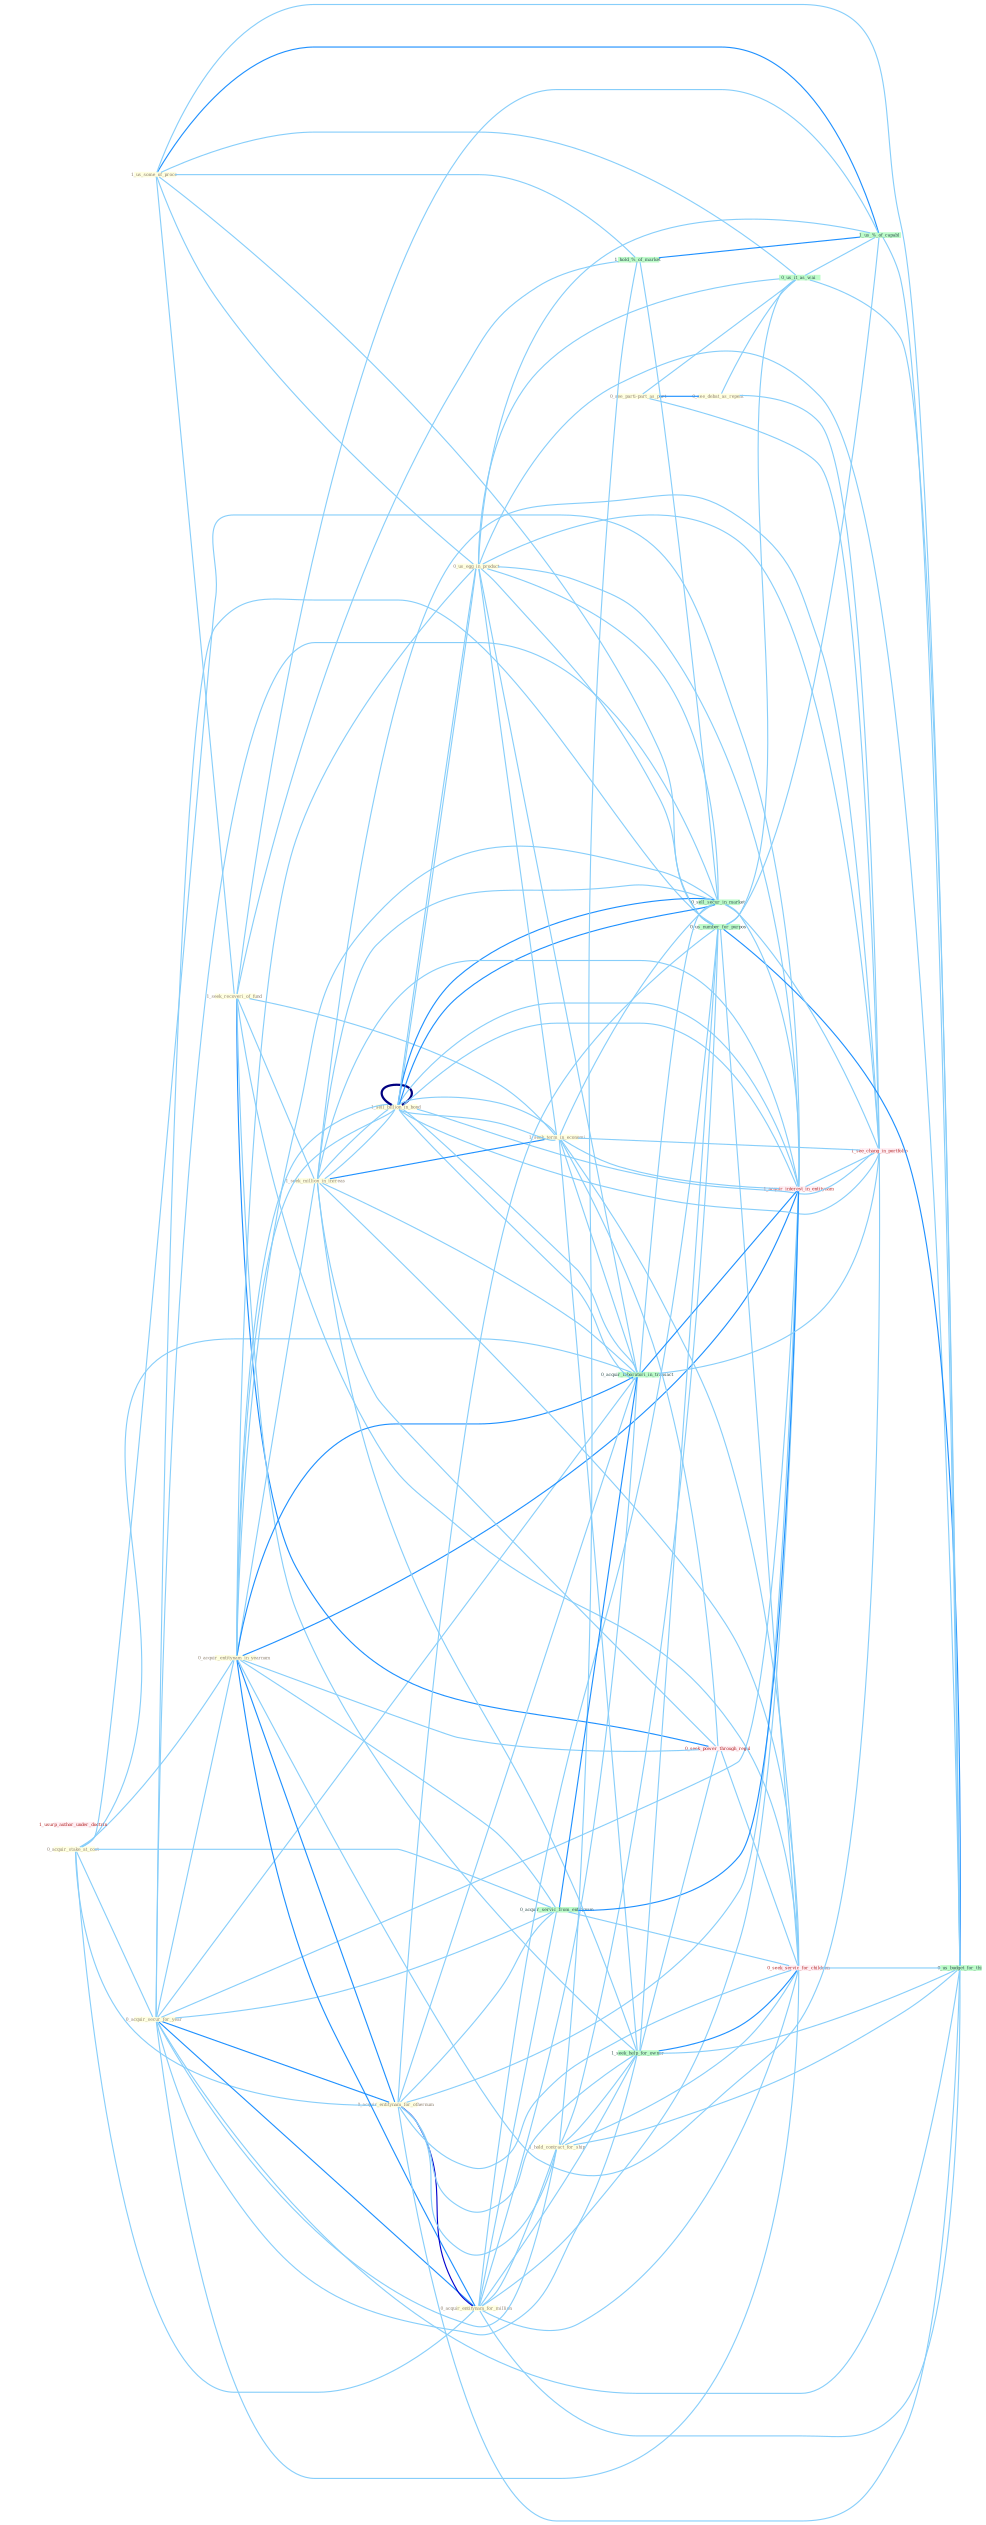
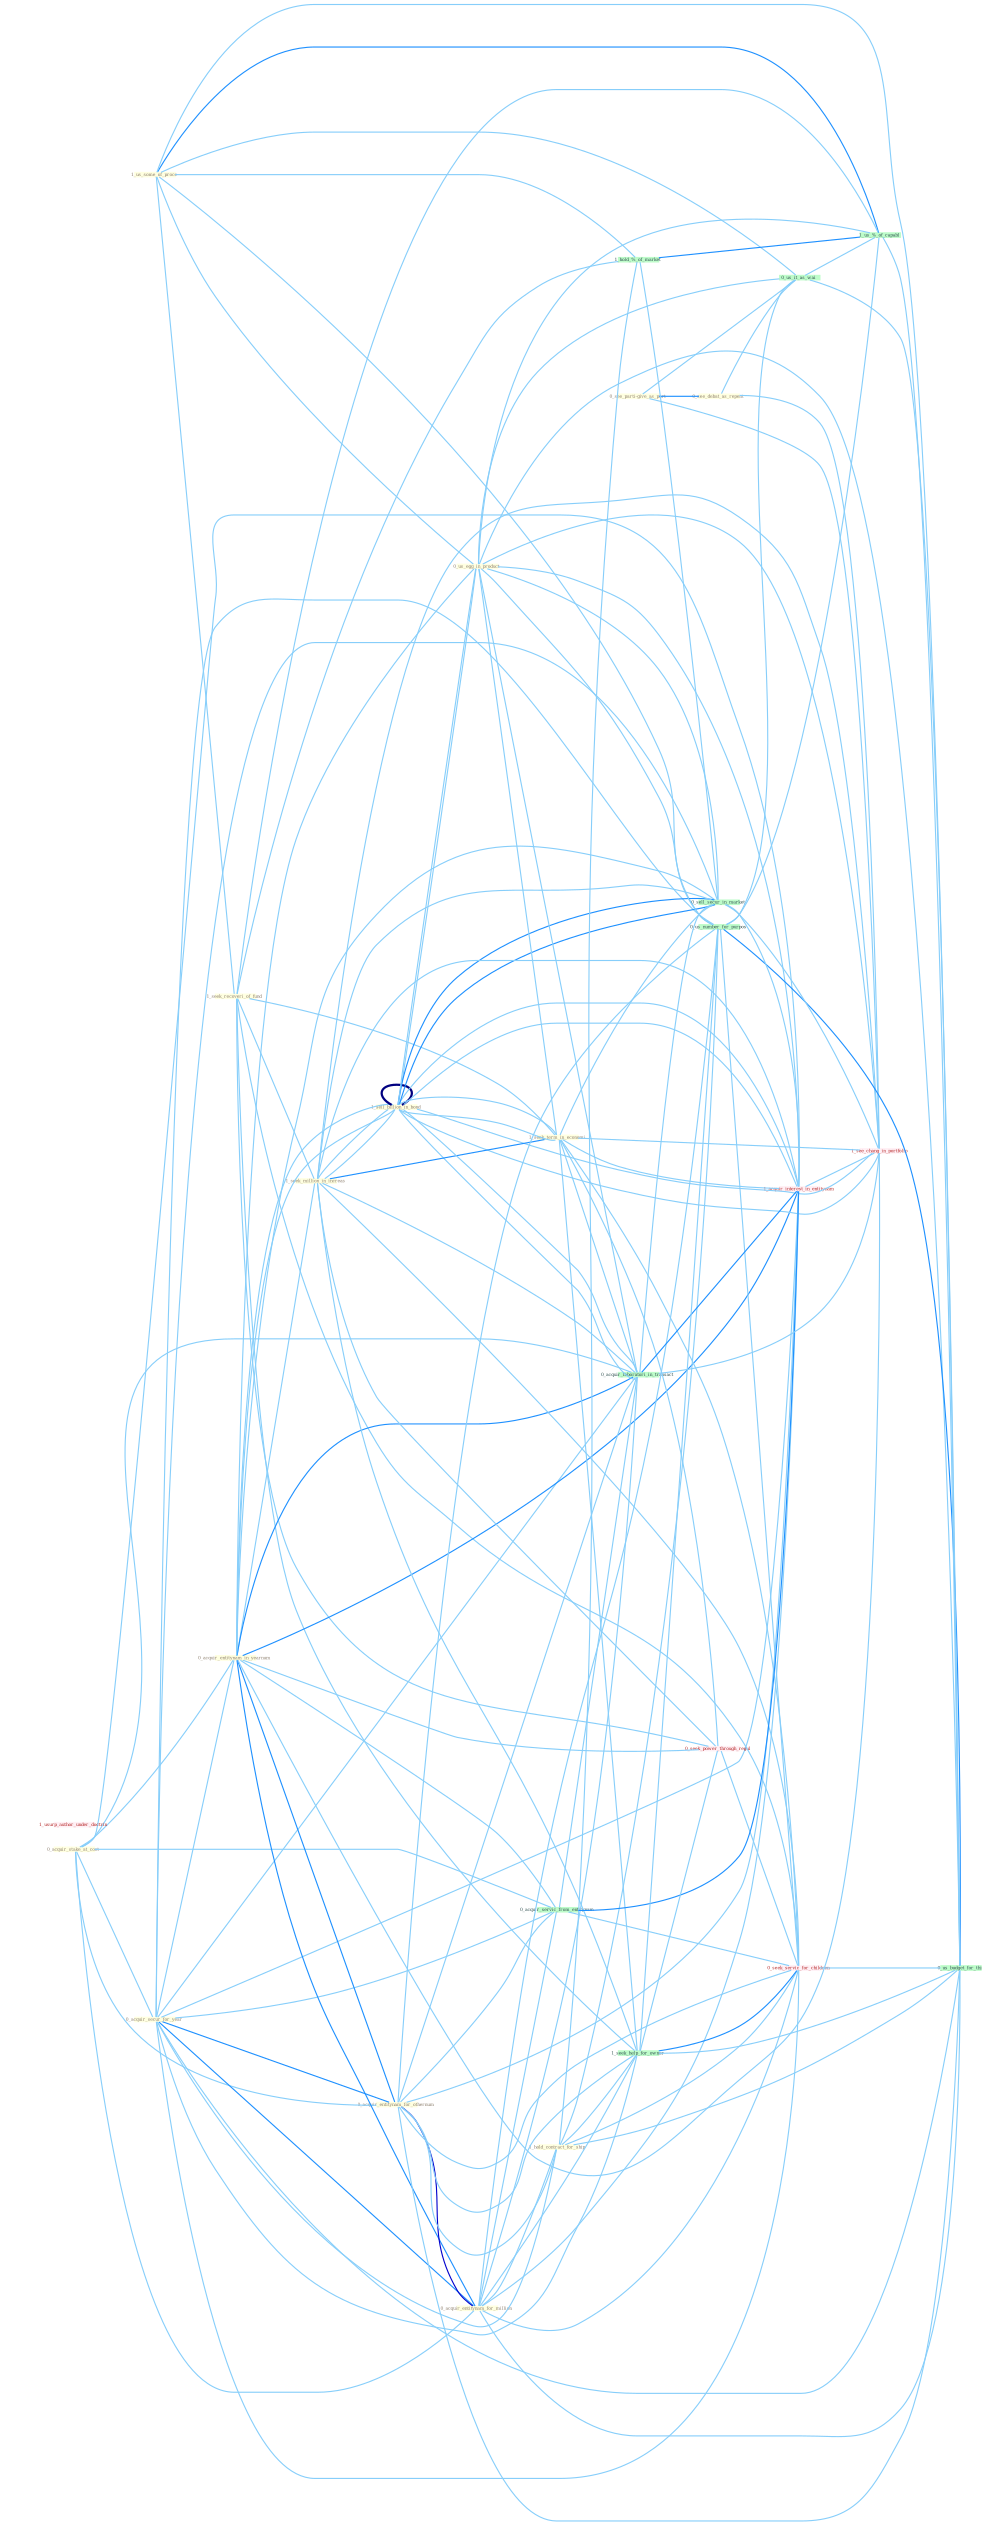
(639, 396) -> (639, 396)
(287, 1543) -> (287, 1543)
(606, 1589) -> (606, 1589)
